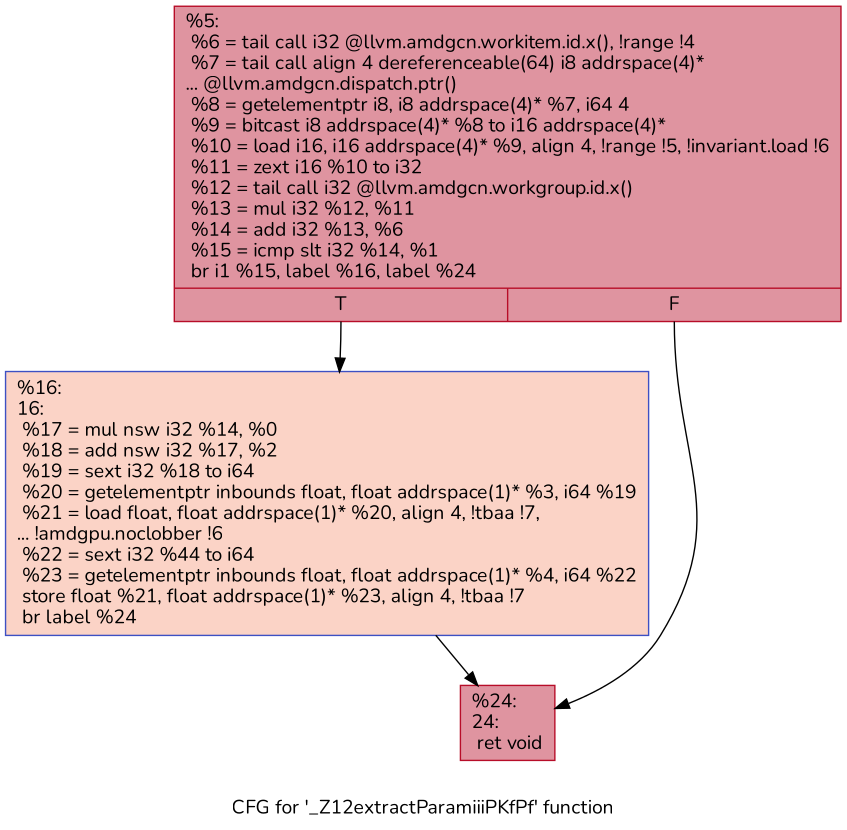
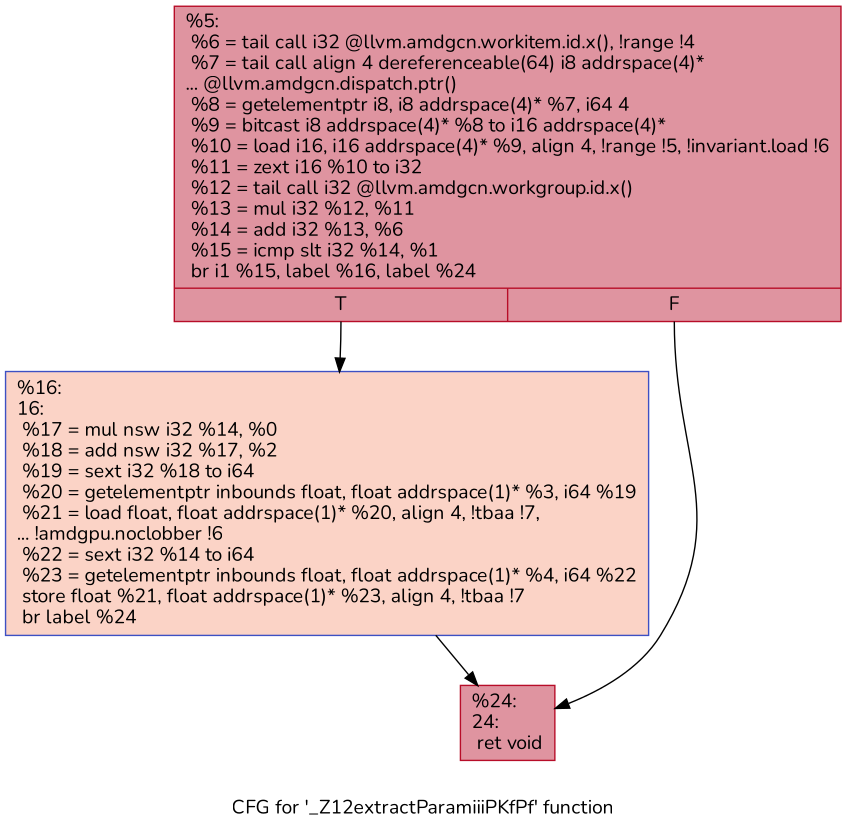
(136, 555) -> (136, 555)
